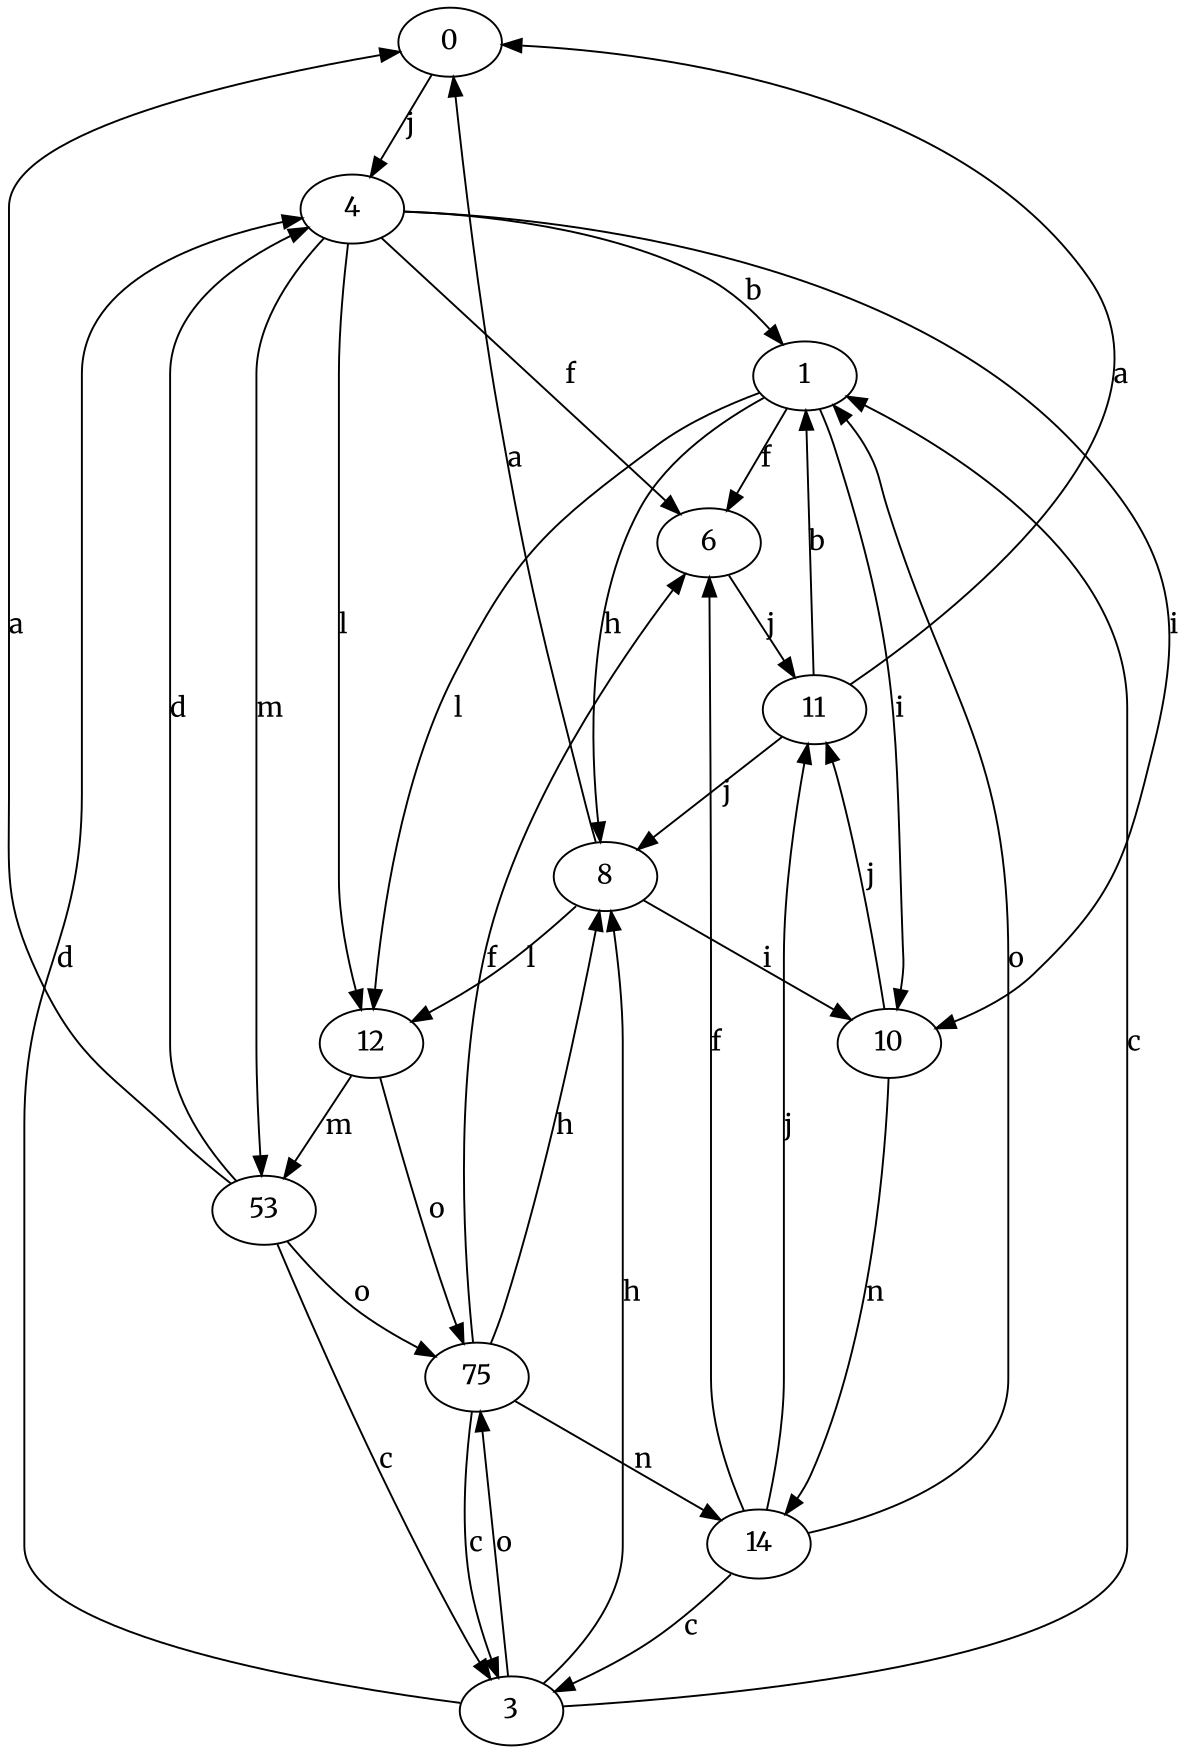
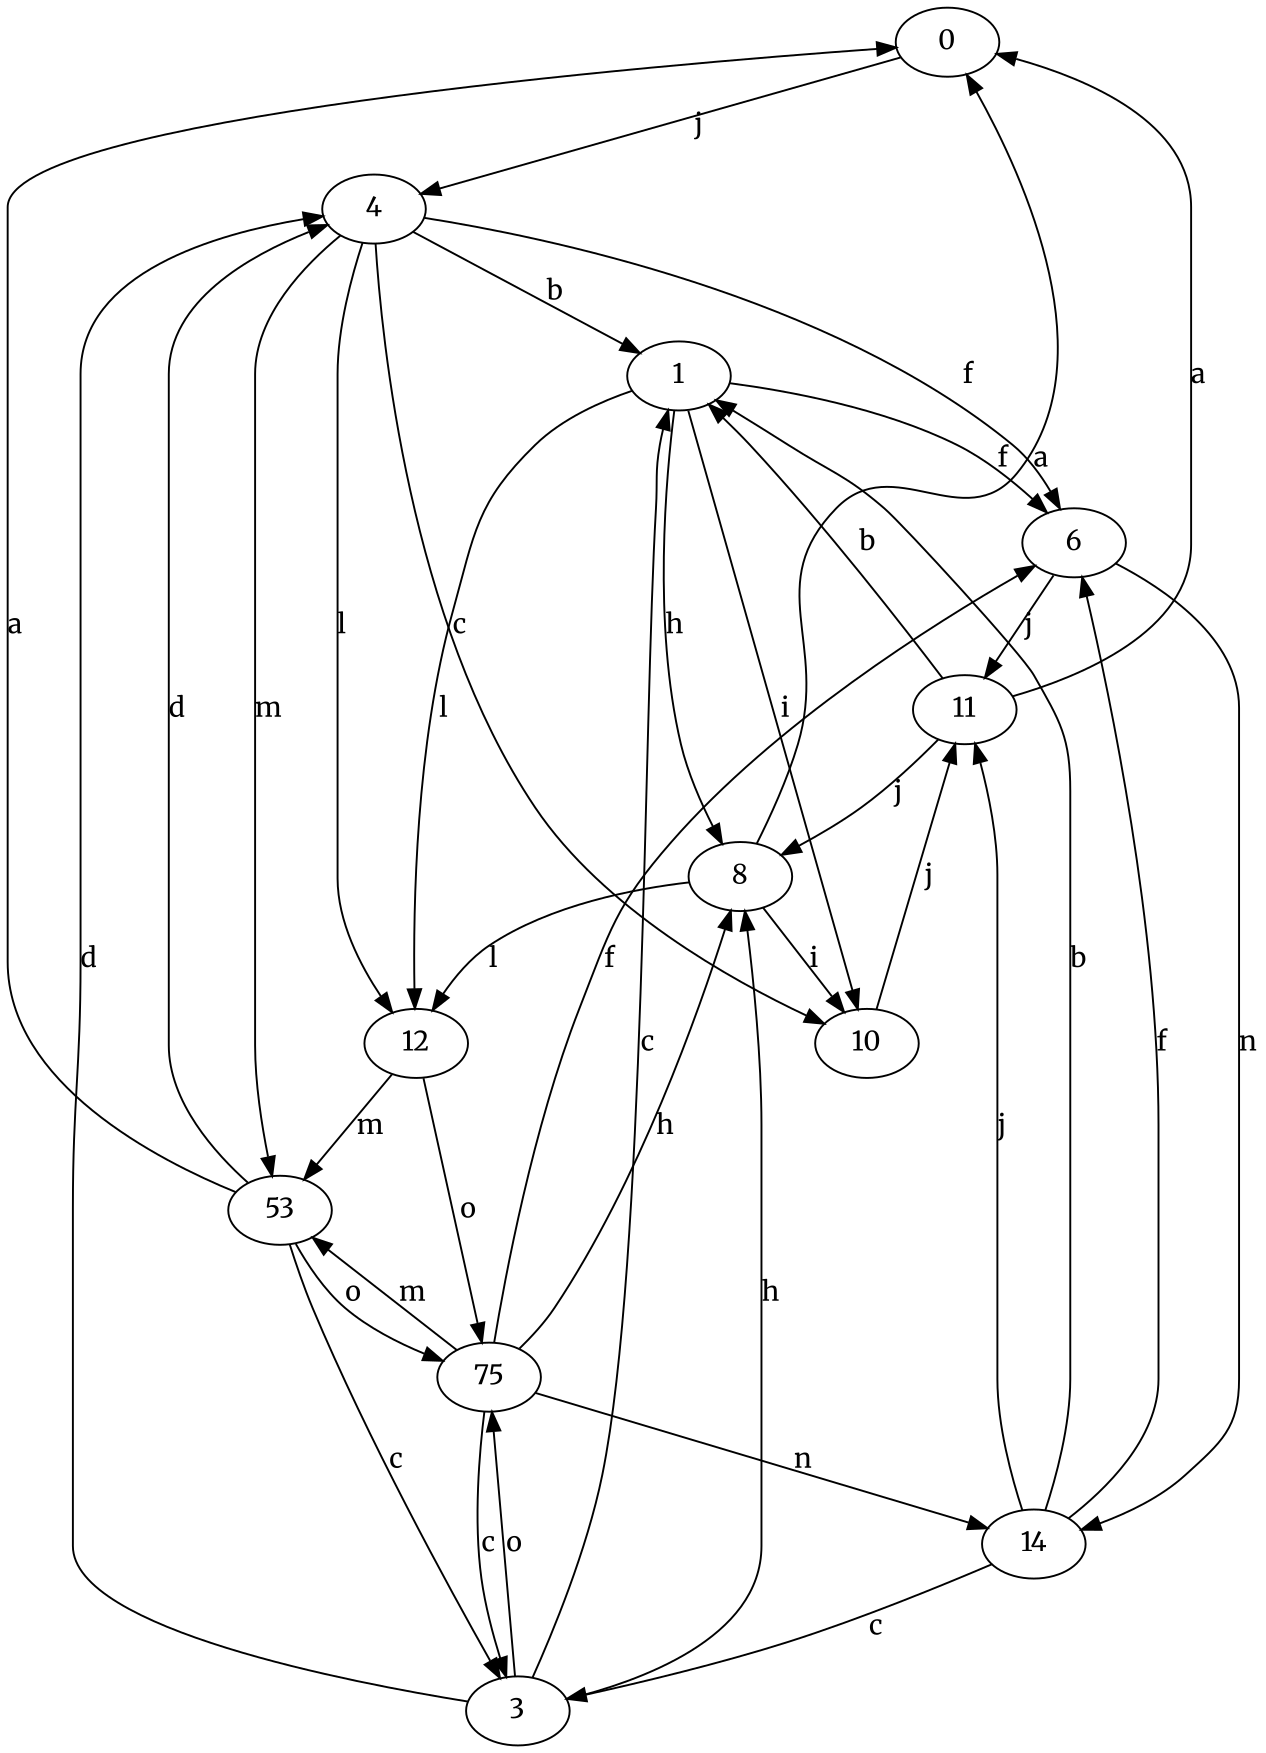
(1174, 626) -> (459, 626)
(1017, 960) -> (1079, 960)
(864, 1293) -> (1239, 1051)
none -> (392, 1300)
